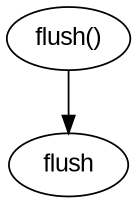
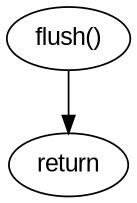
(69, 165) -> (69, 165)
